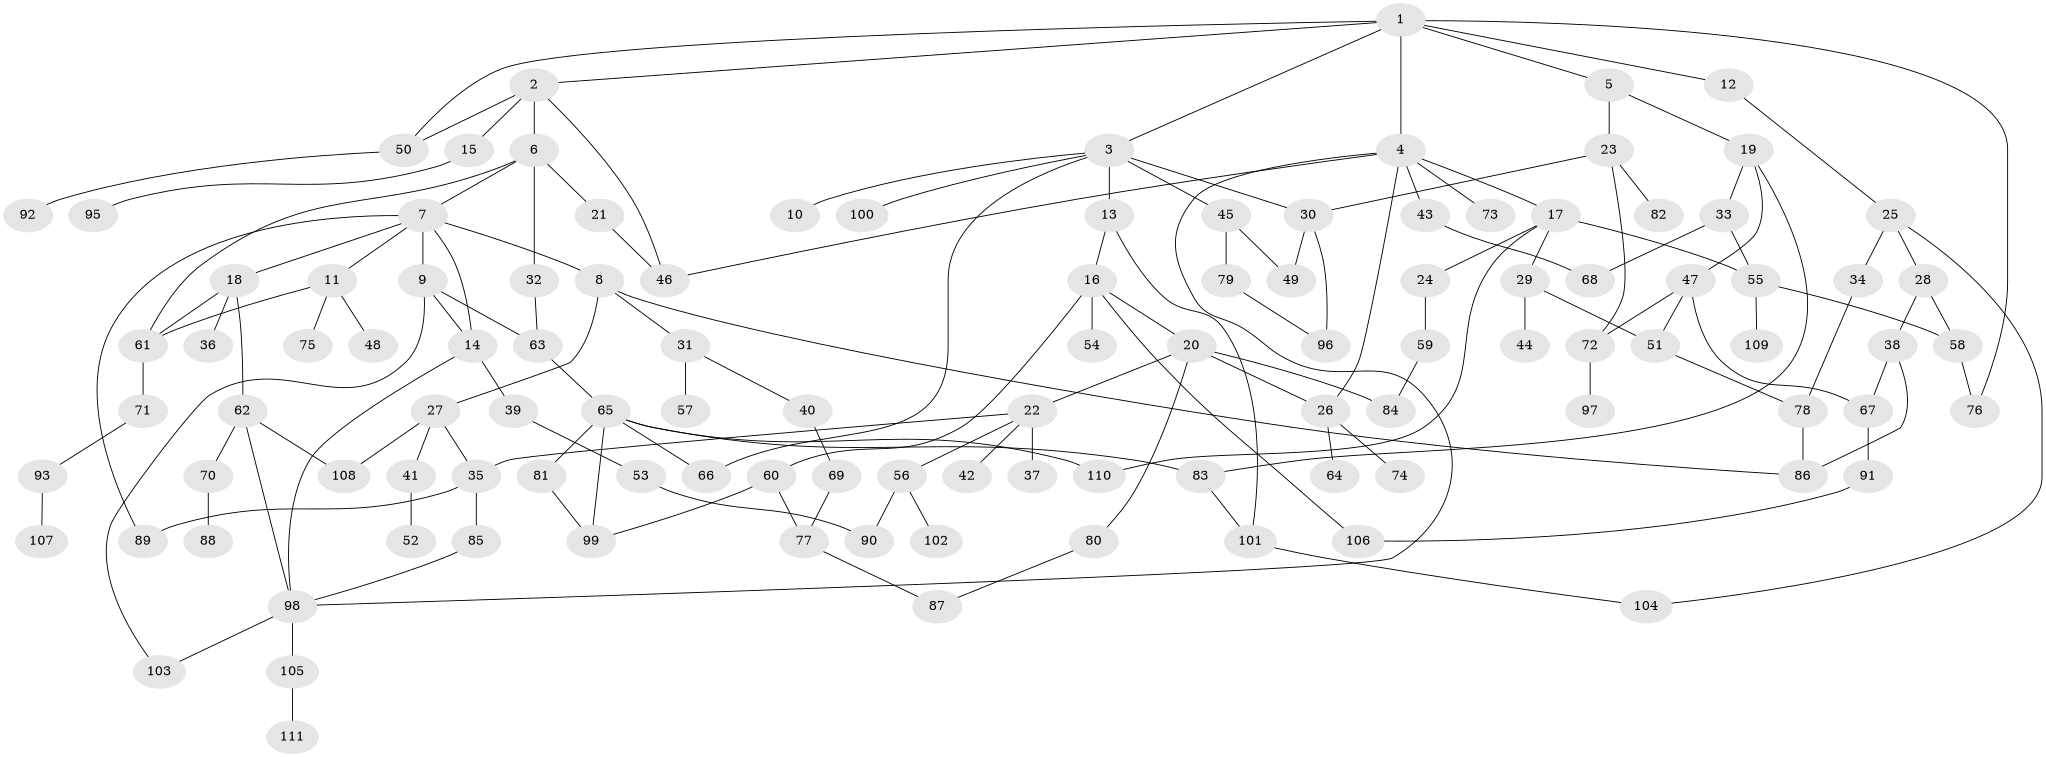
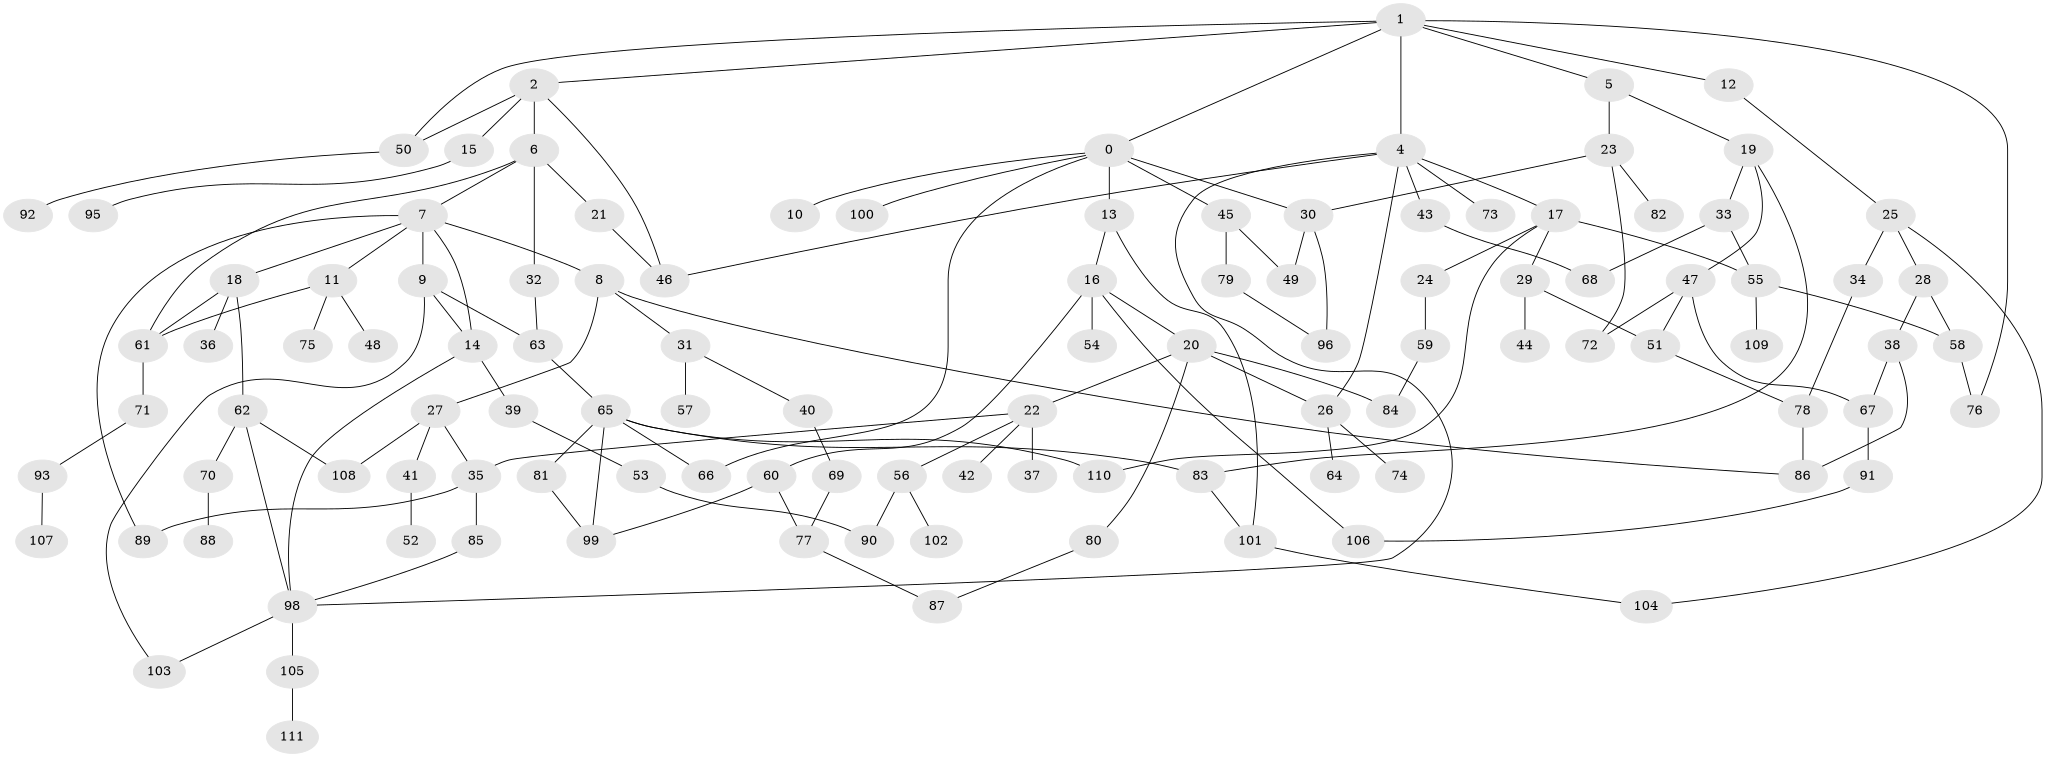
(1109, 150) -> (1109, 150)
(1590, 411) -> none
